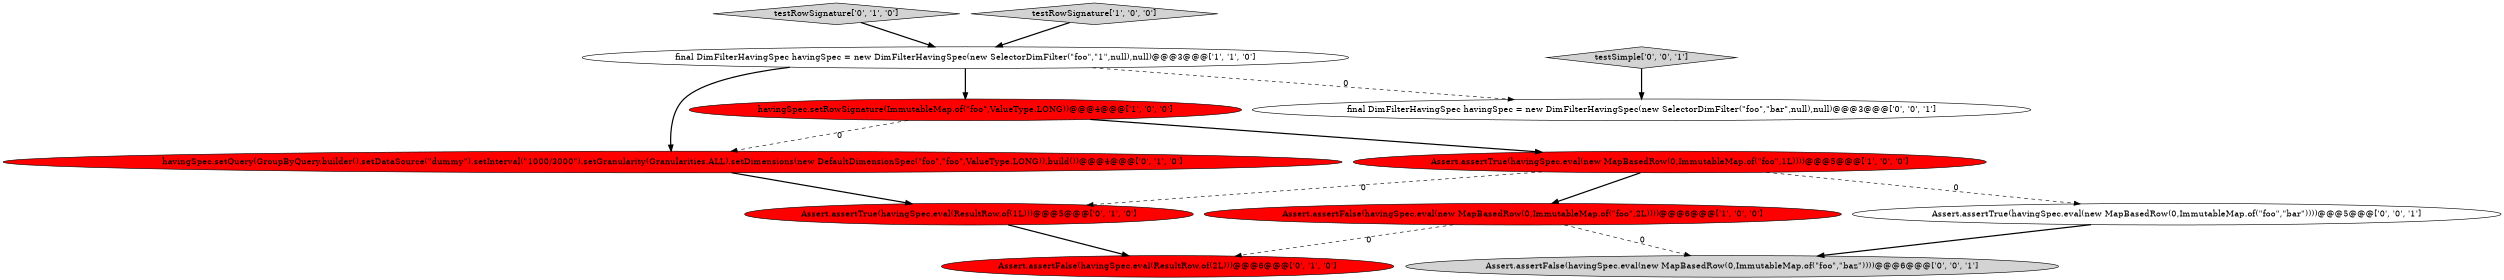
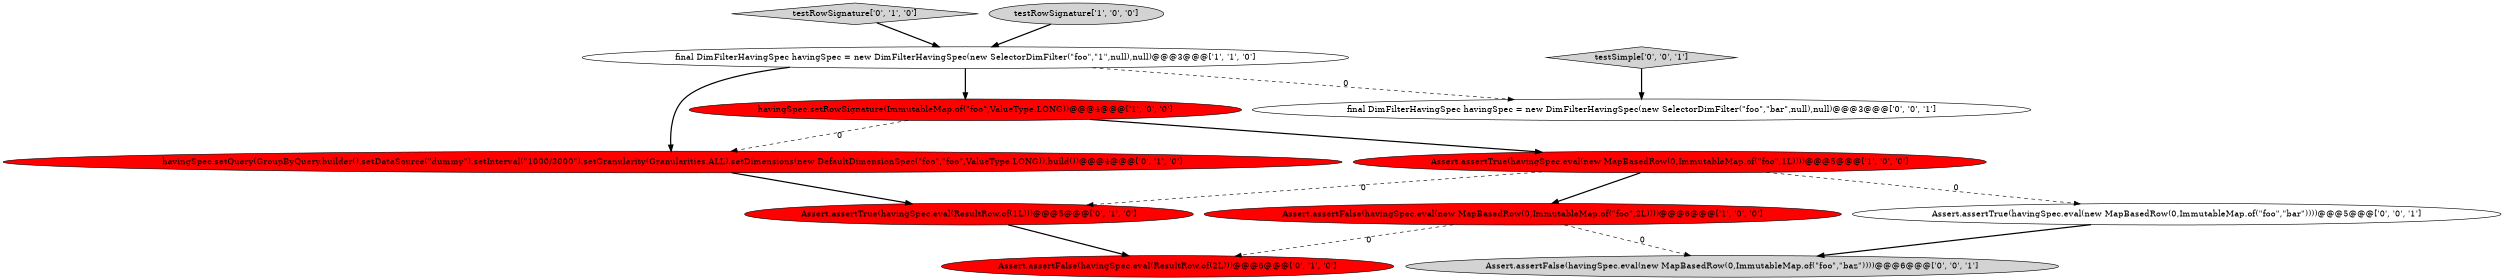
(1094, 14) -> (1076, 14)
